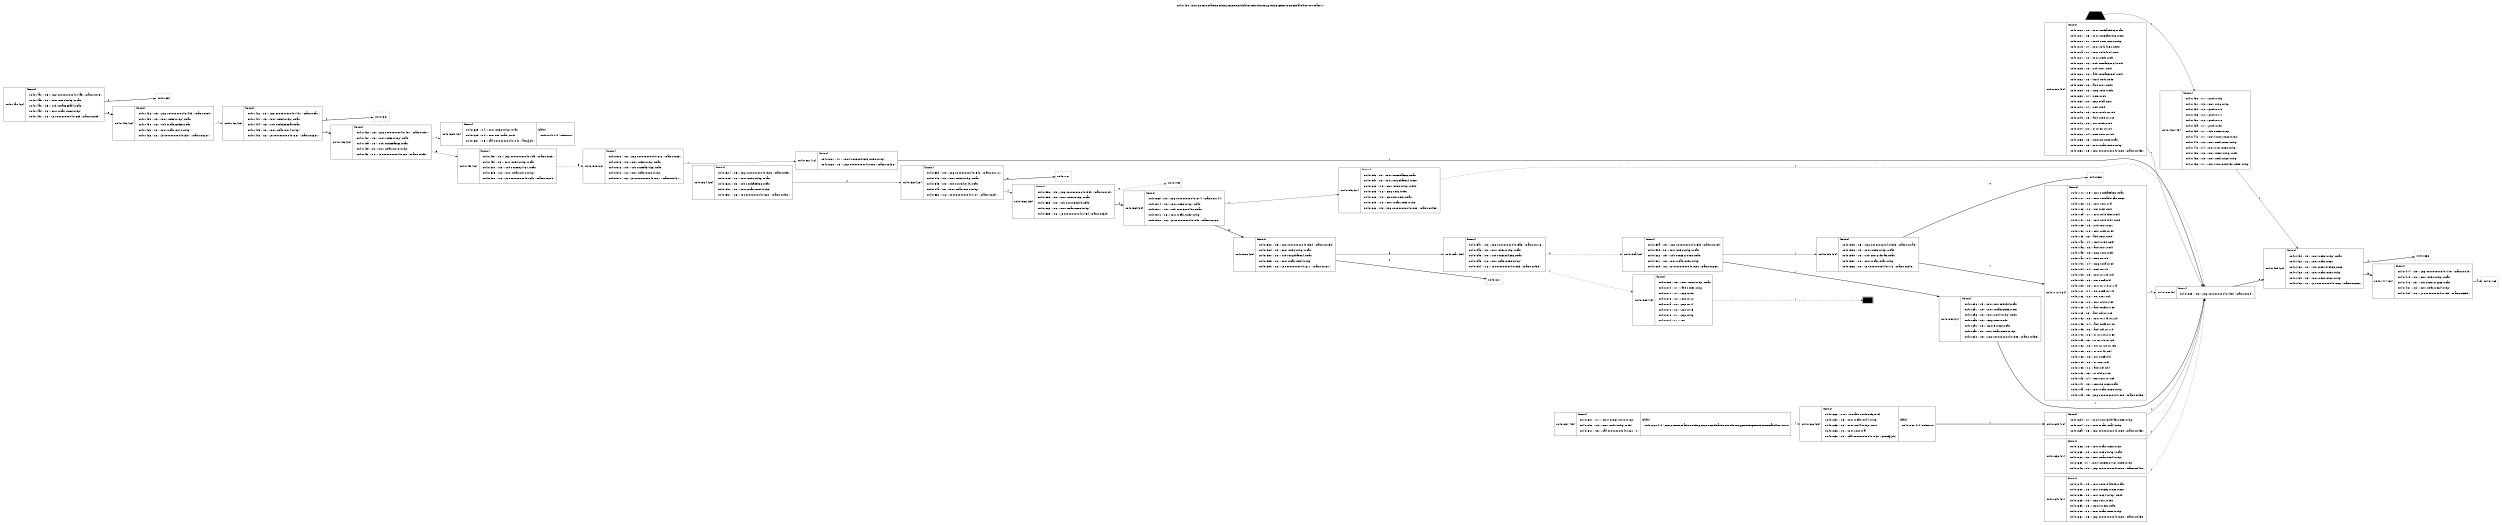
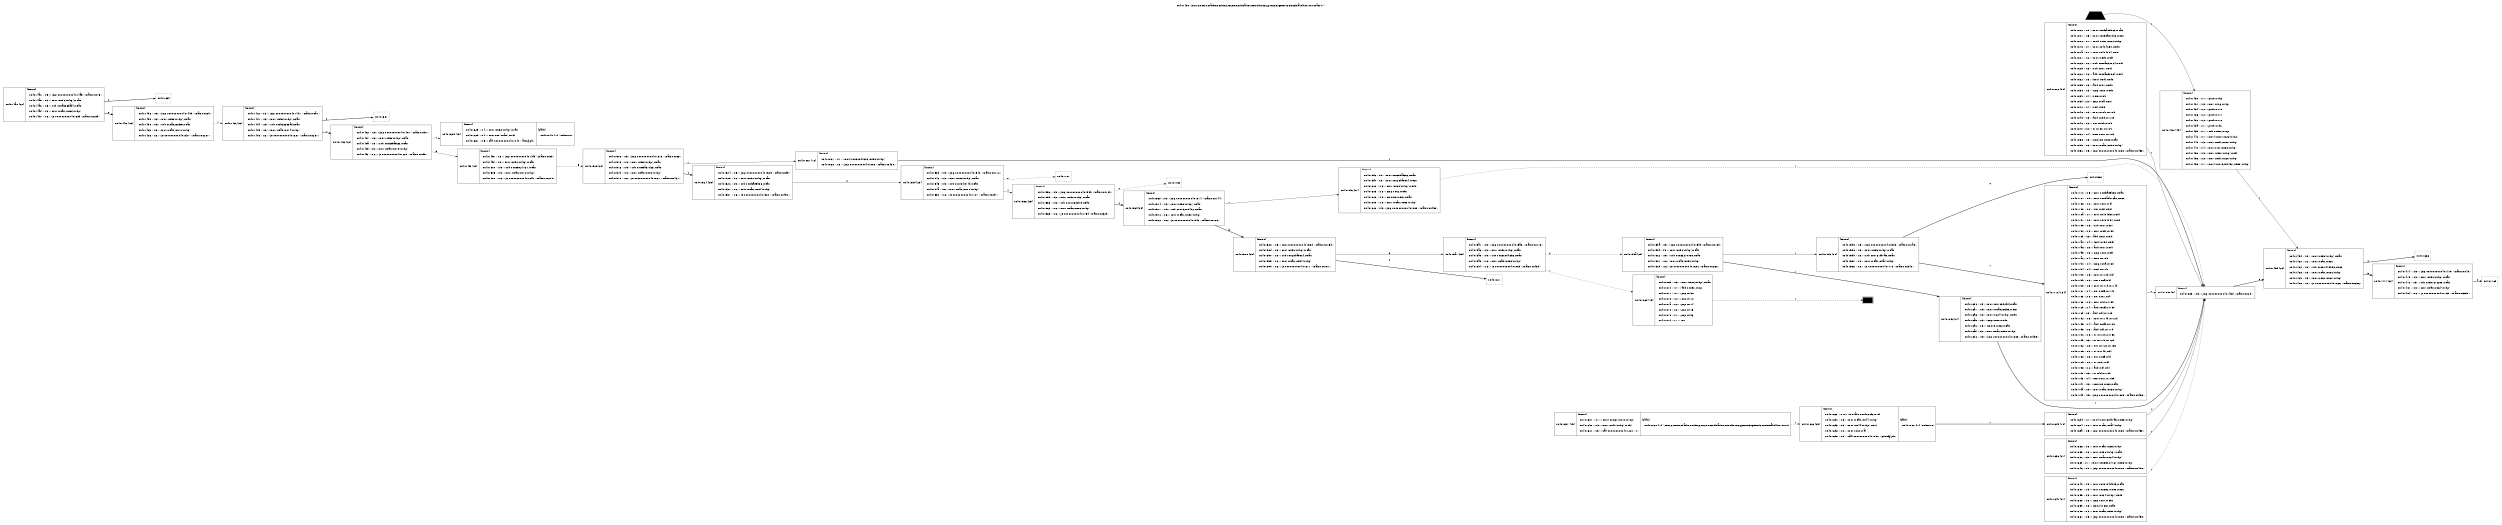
none -> (687, 174)
(1028, 178) -> (1028, 178)
